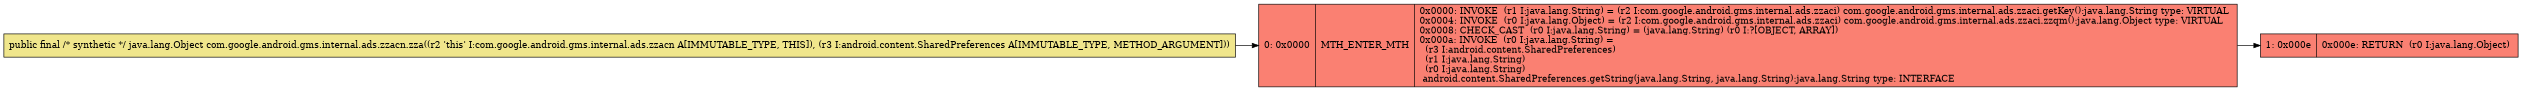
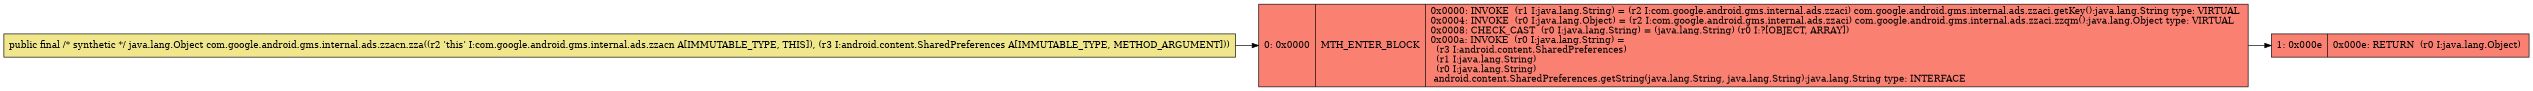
(1365, 45) -> (1370, 45)
